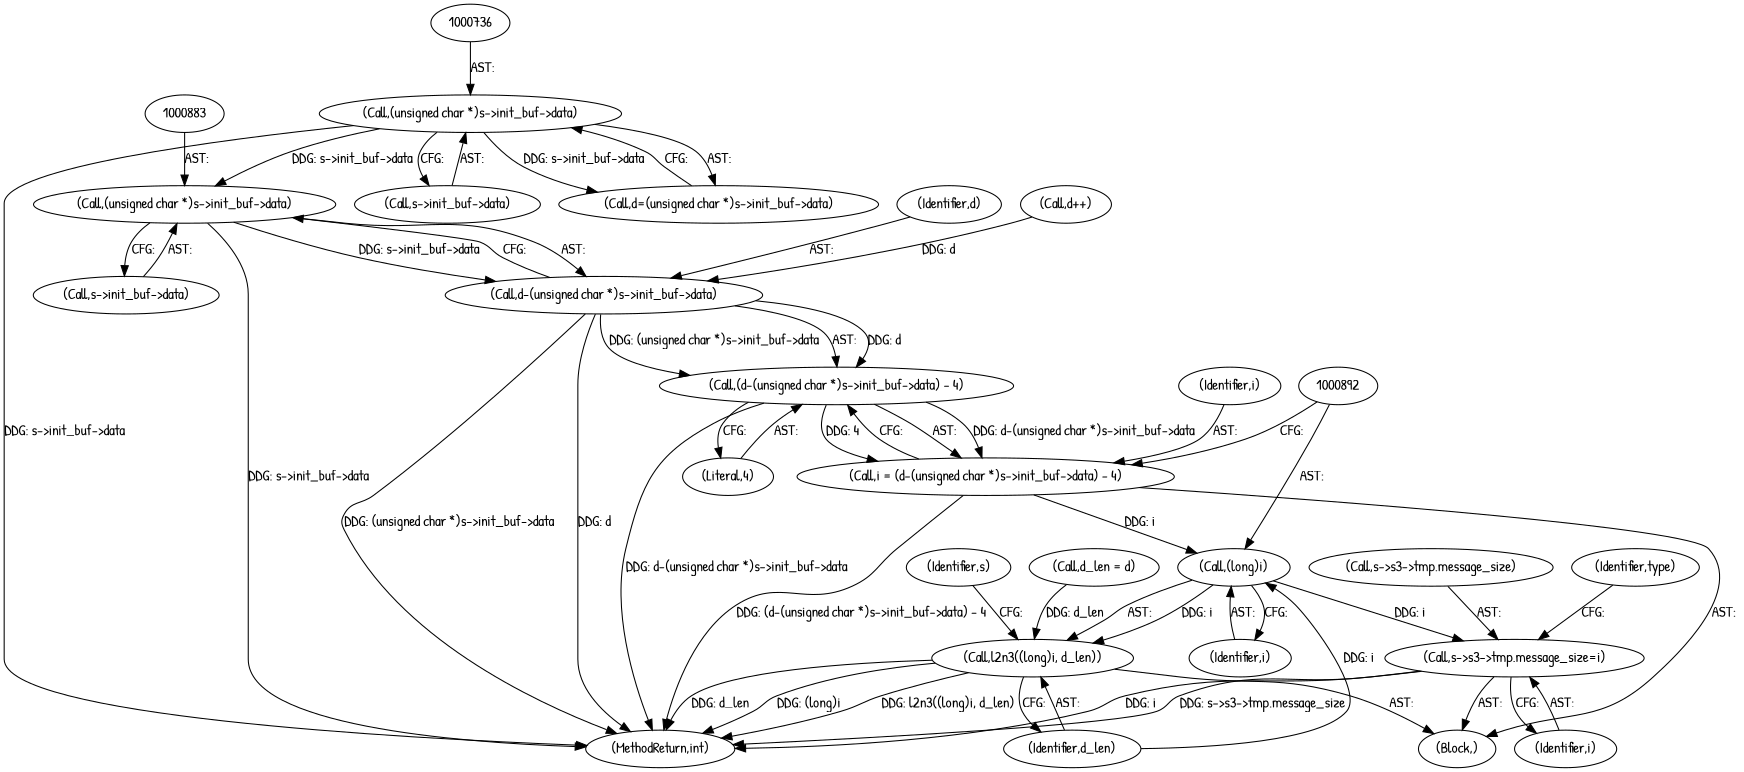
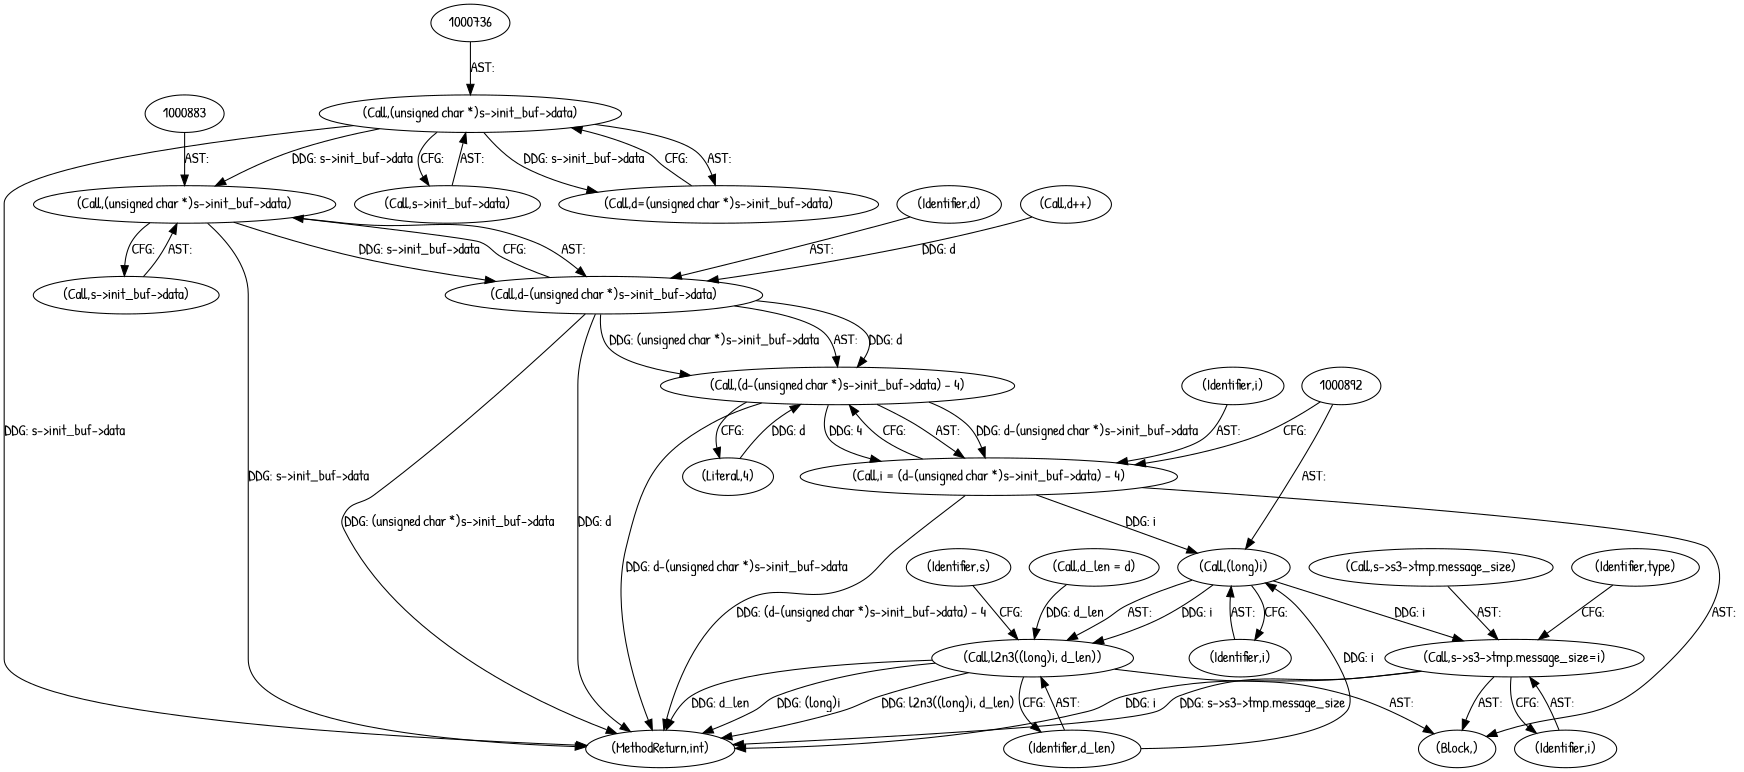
(788, 431) -> (789, 431)
